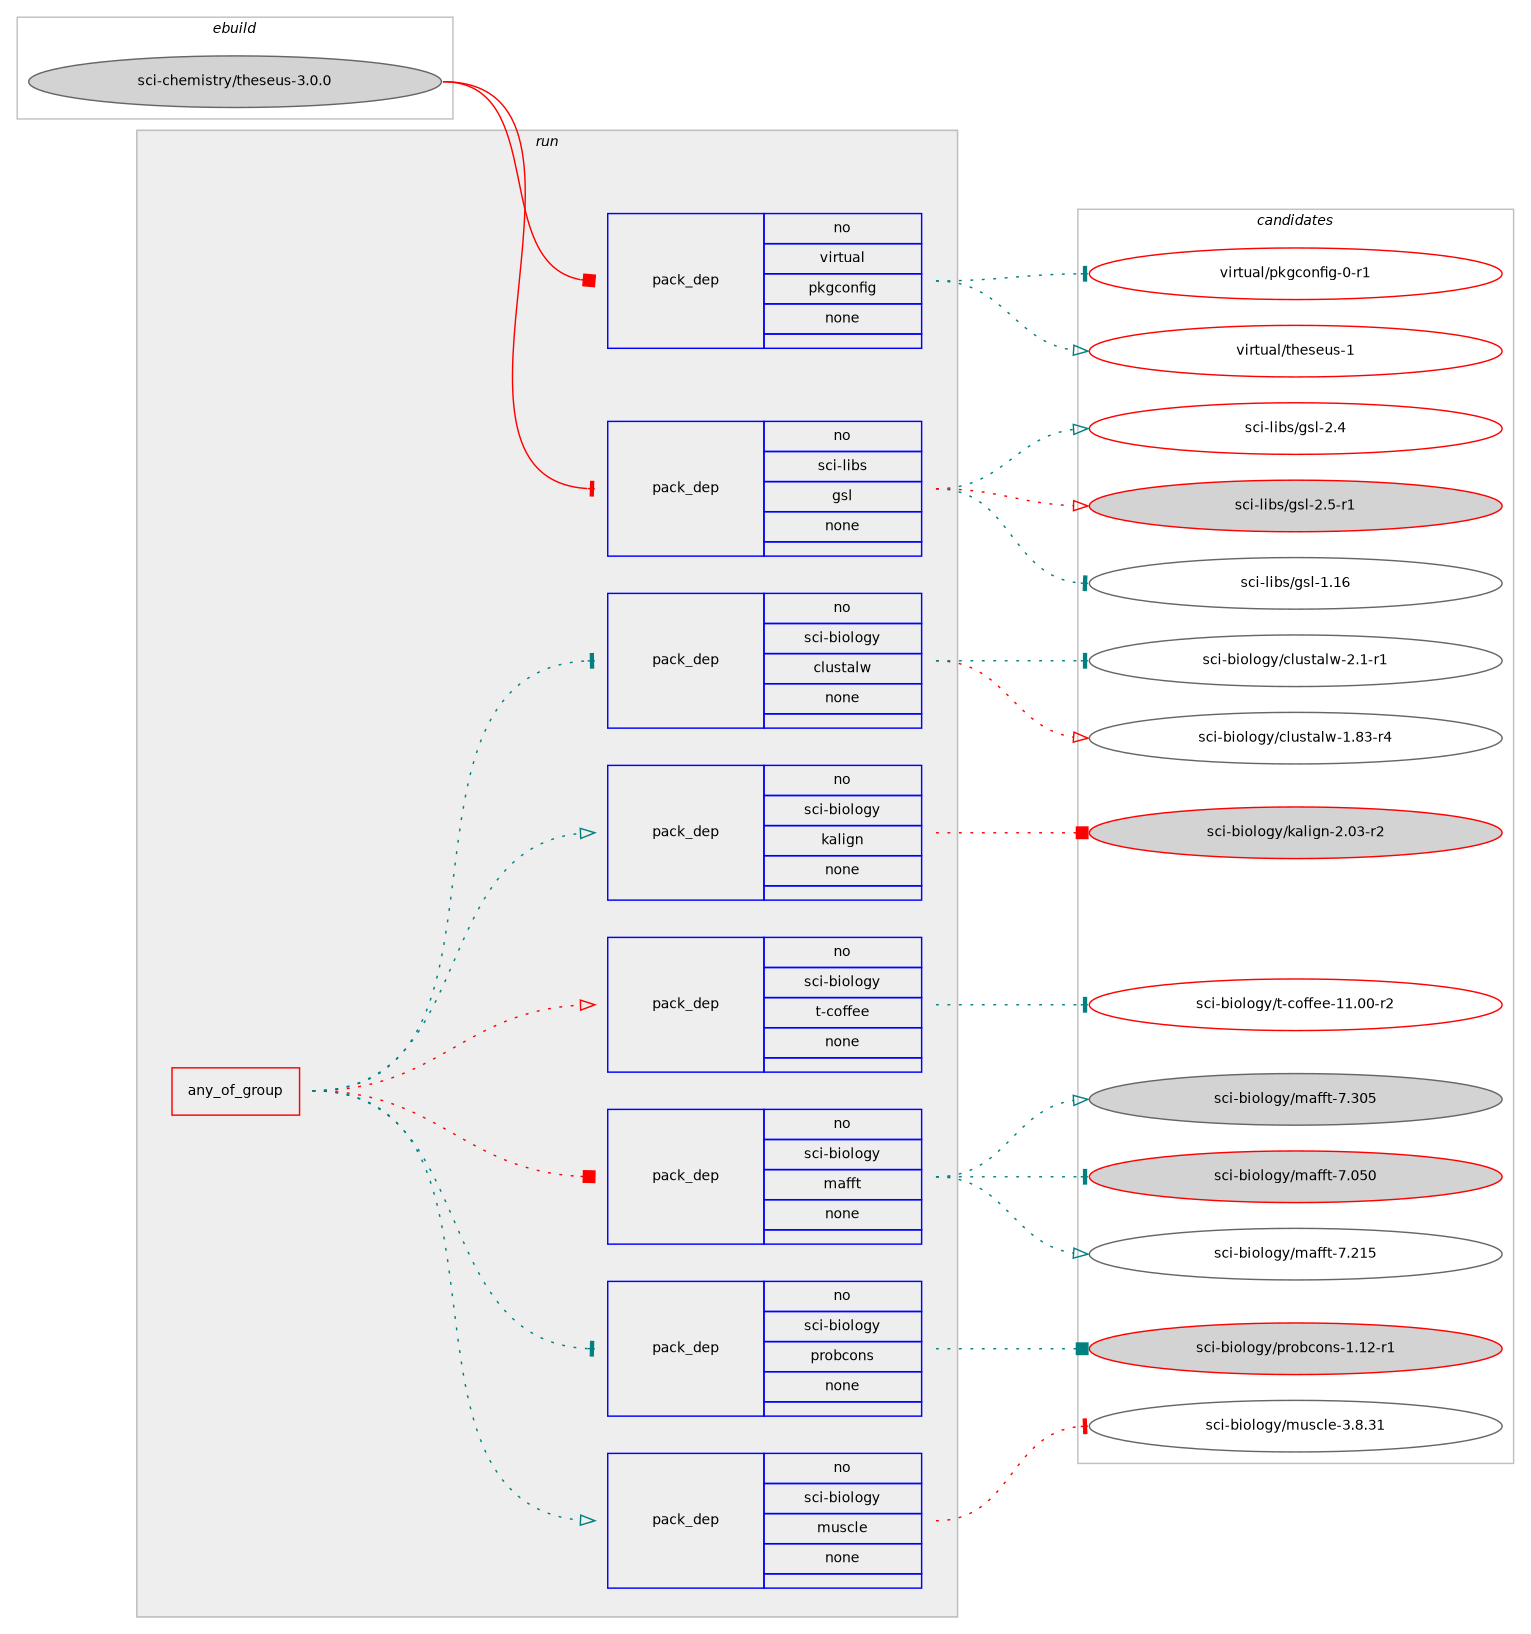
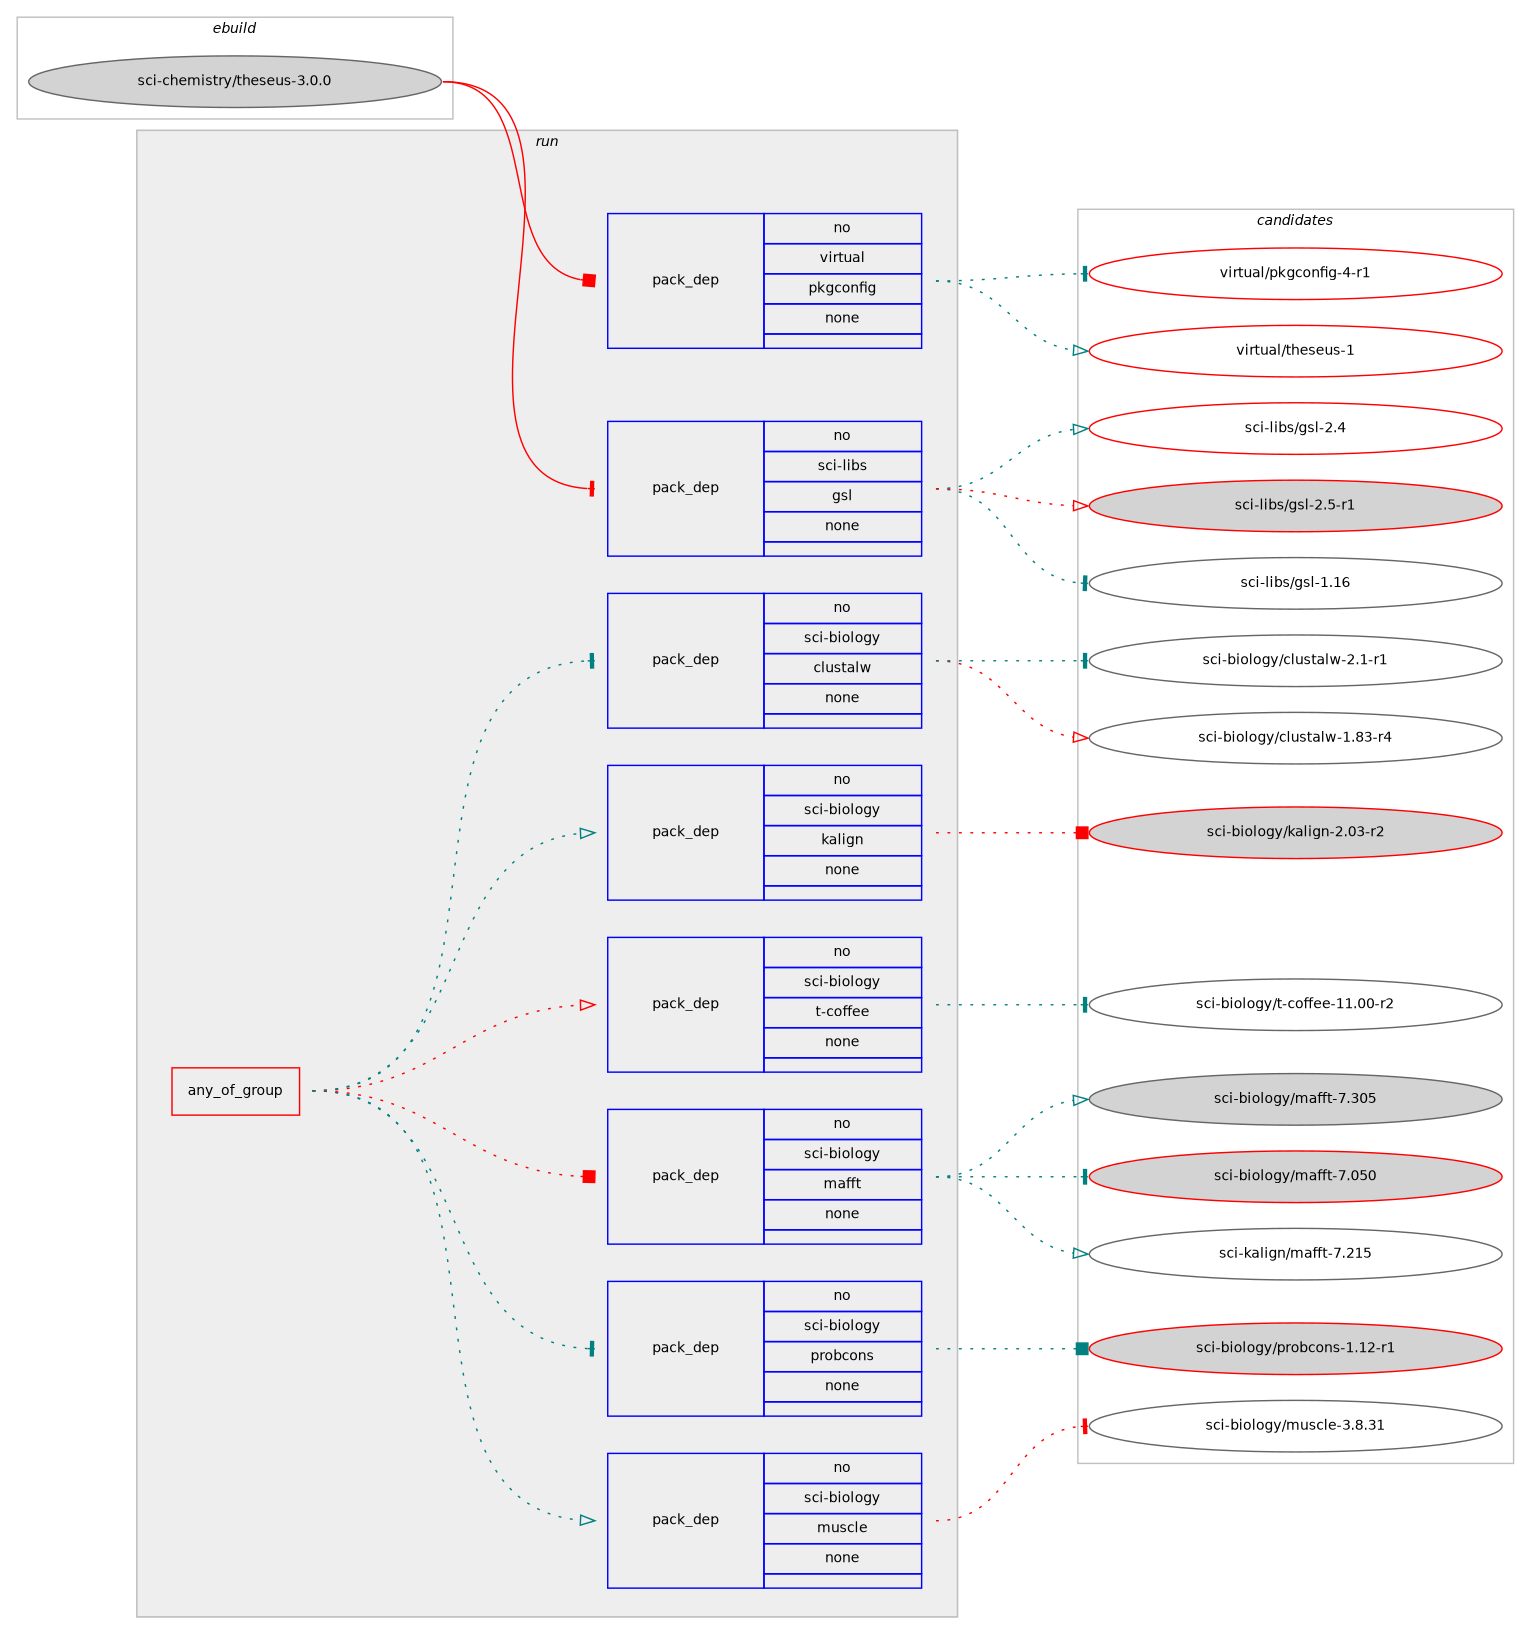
(1296, 274) -> (1296, 274)
(1296, 1005) -> (1296, 1005)
(1296, 1254) -> (1296, 1254)
